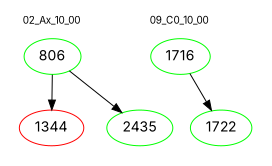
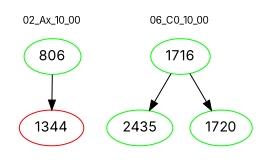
(179, 21) -> (179, 21)
(85, 83) -> (163, 88)
(221, 128) -> (221, 128)
